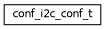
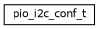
(52, 15) -> (49, 15)
